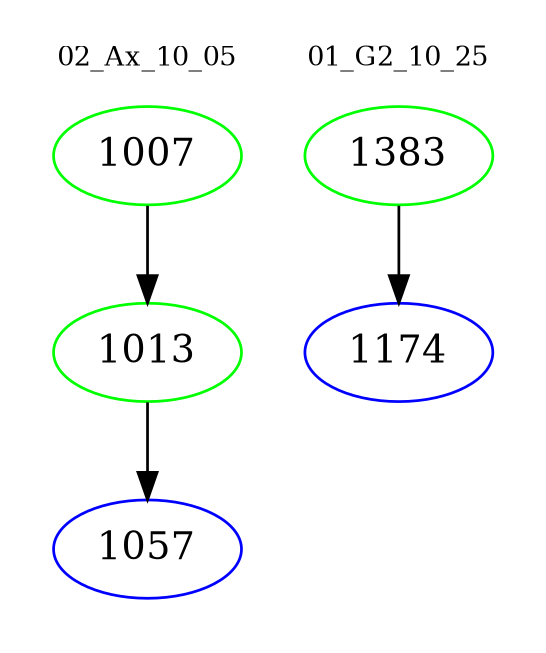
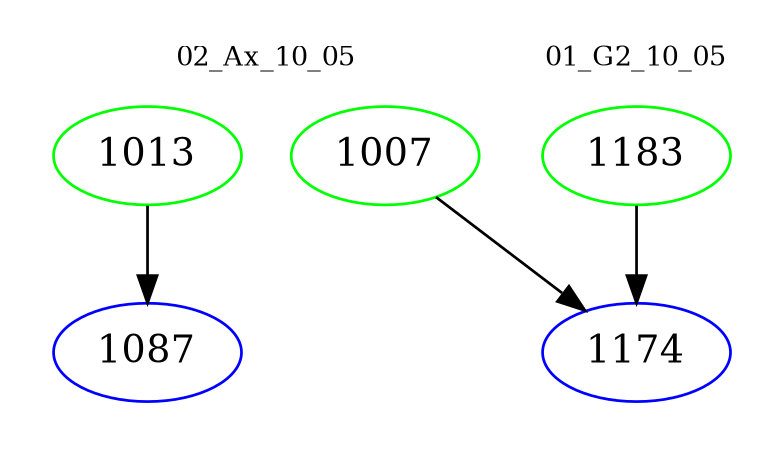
(399, 59) -> (637, 59)
(399, 156) -> (637, 156)
(148, 241) -> (483, 233)
(148, 549) -> (148, 352)
